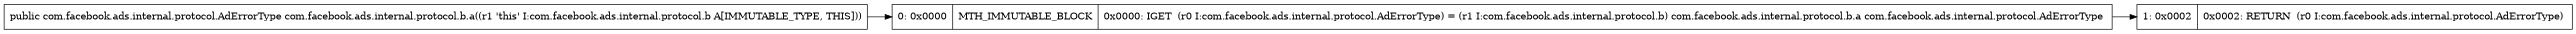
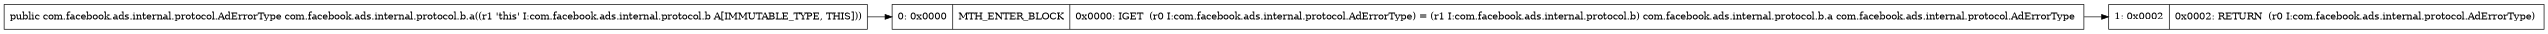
(1025, 17) -> (1011, 17)
